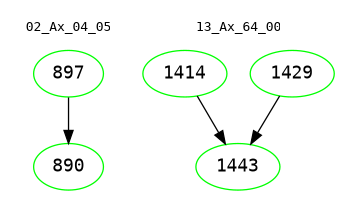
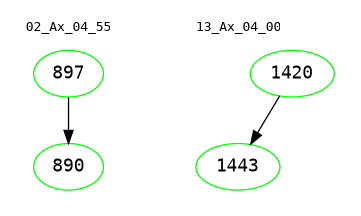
(69, 28) -> (69, 28)
(239, 28) -> (239, 28)
(185, 74) -> none
(292, 74) -> (292, 74)
